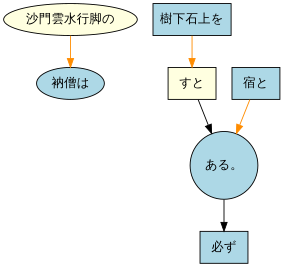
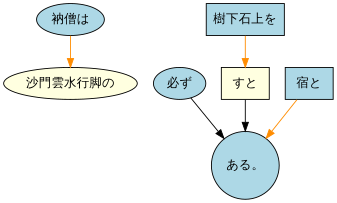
(70, 47) -> (70, 47)
(224, 211) -> (204, 115)
(224, 247) -> (180, 83)
